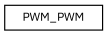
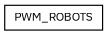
(54, 18) -> (54, 18)
